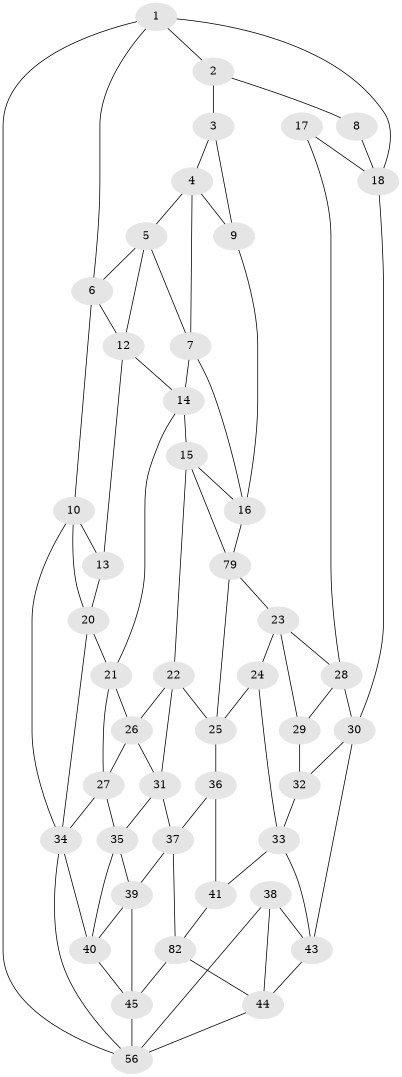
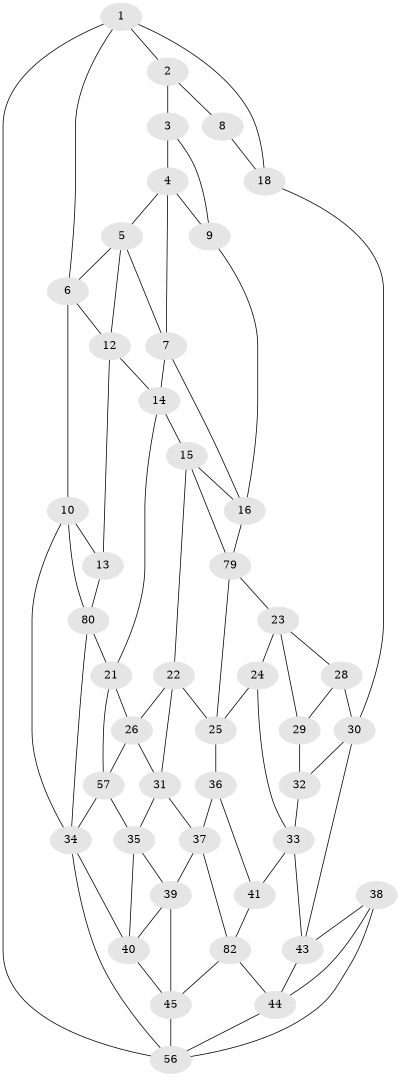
(302, 127) -> none
(88, 621) -> (88, 621)
(104, 785) -> (104, 785)
